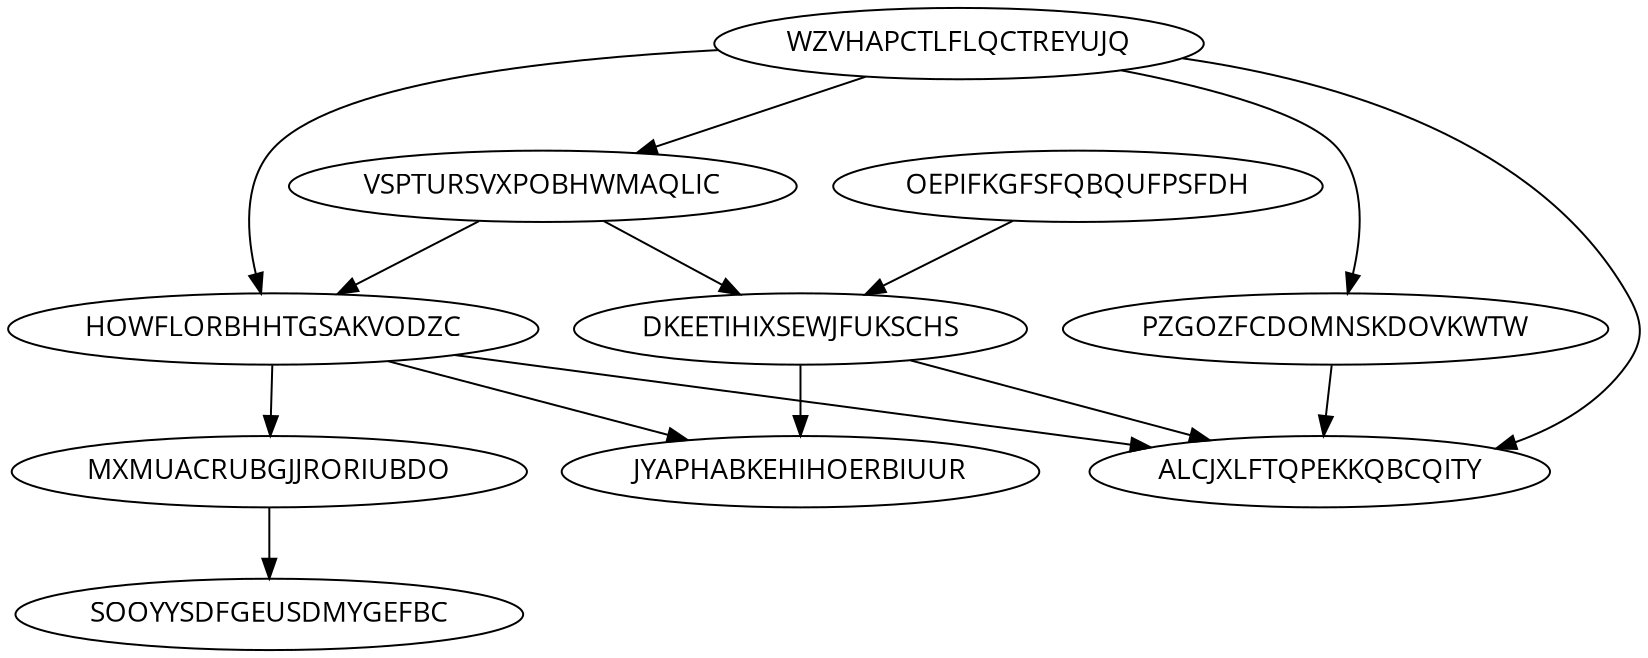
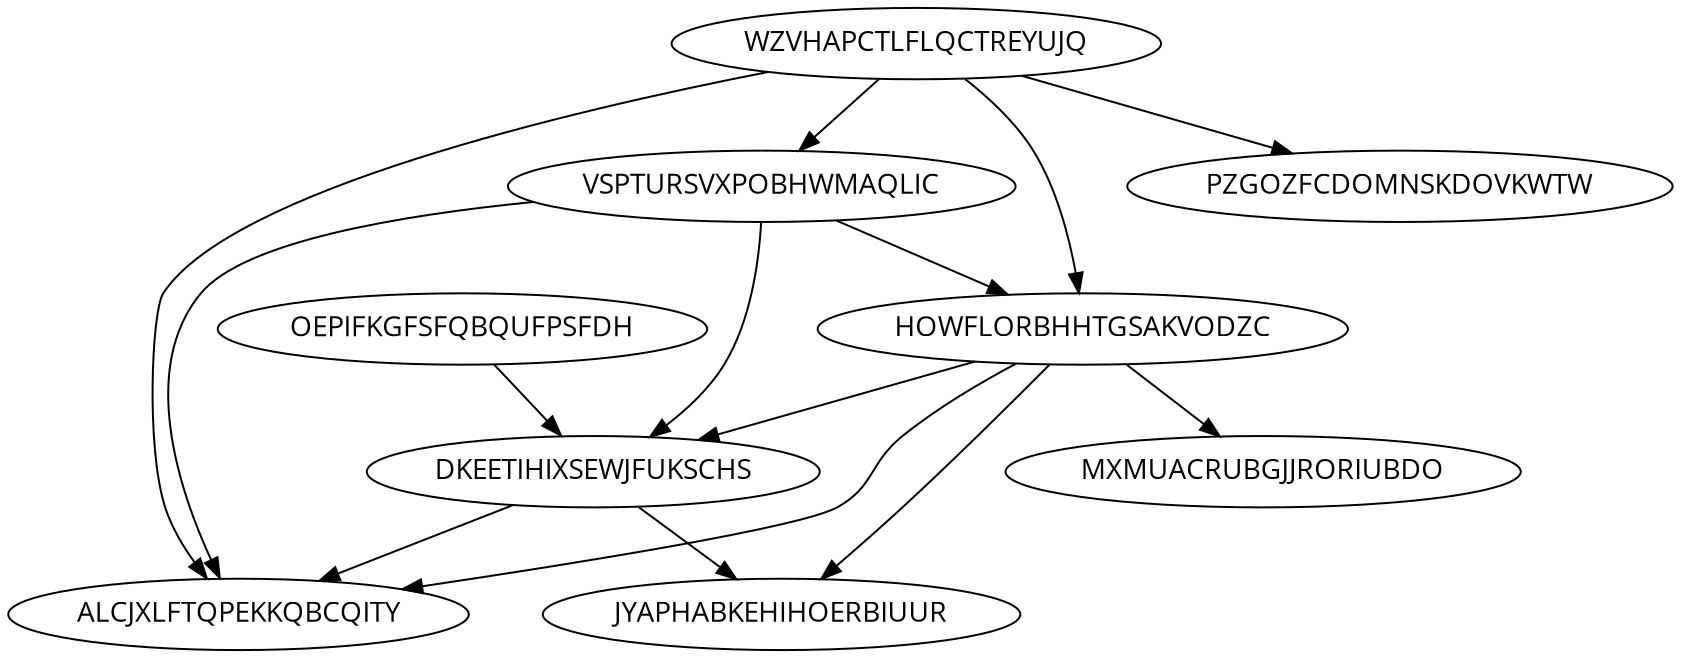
(1329, 391) -> (228, 272)
none -> (846, 398)
(269, 614) -> none
